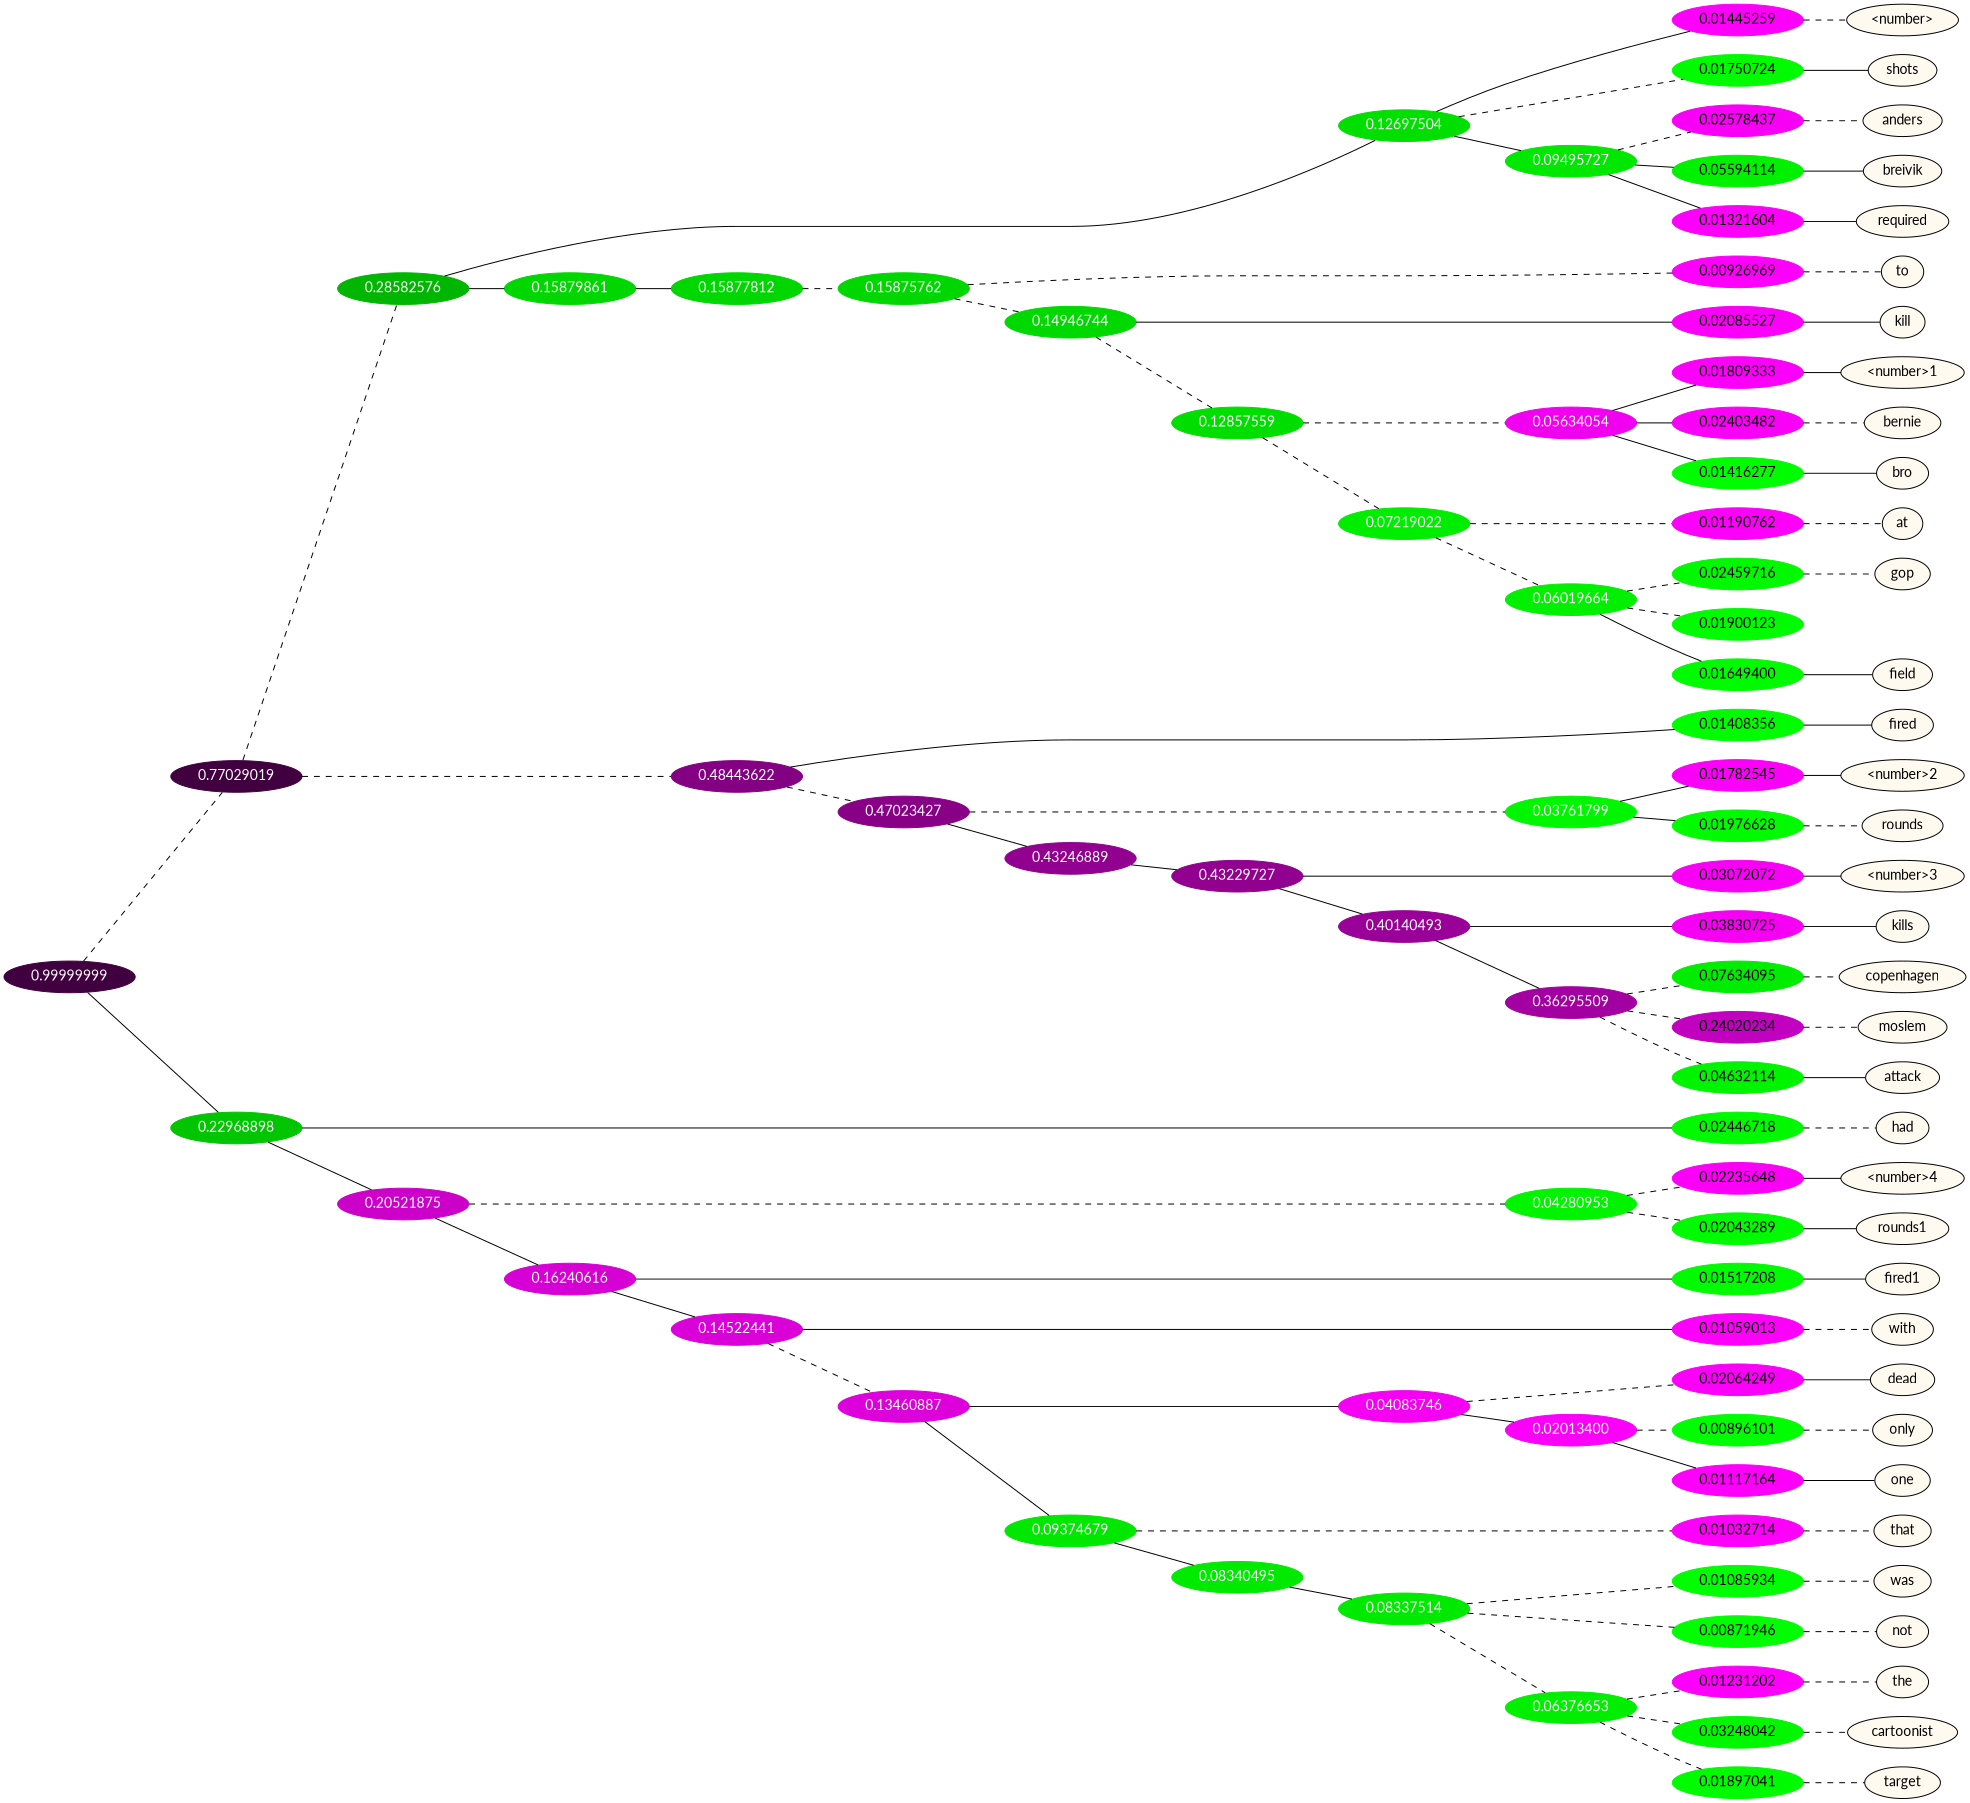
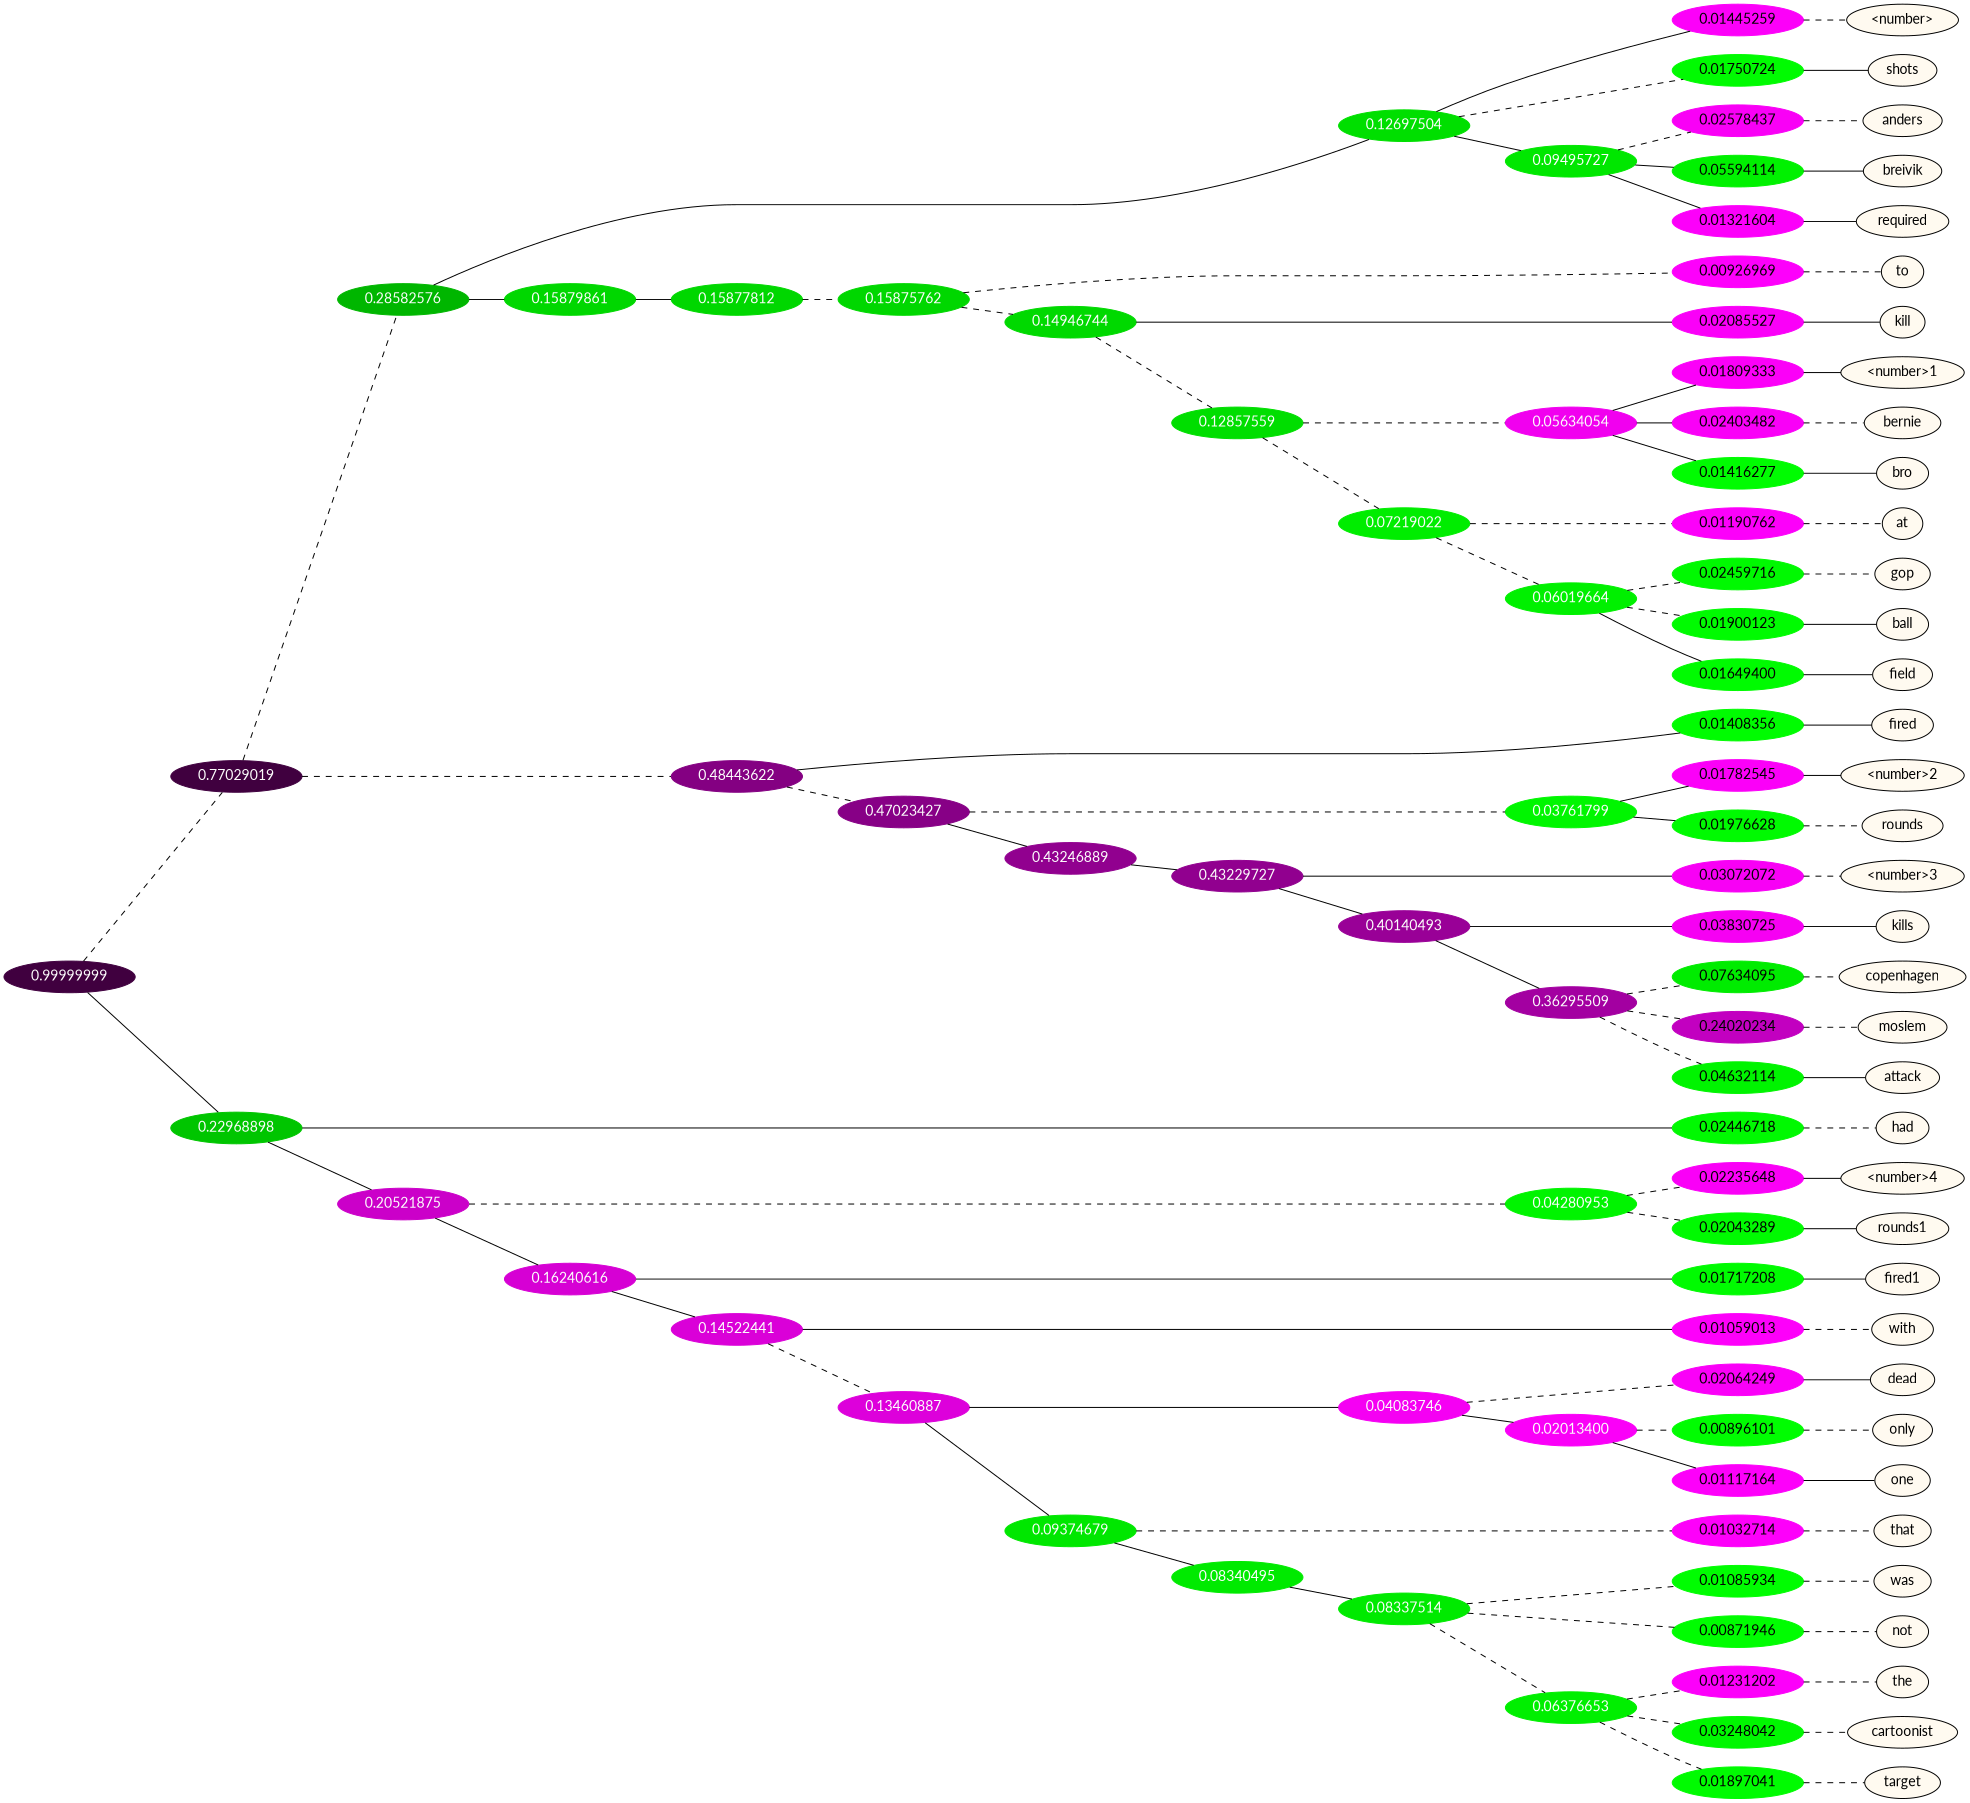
none -> (1903, 624)
(1822, 876) -> (1822, 876)
(1738, 1279) -> (1738, 1279)
